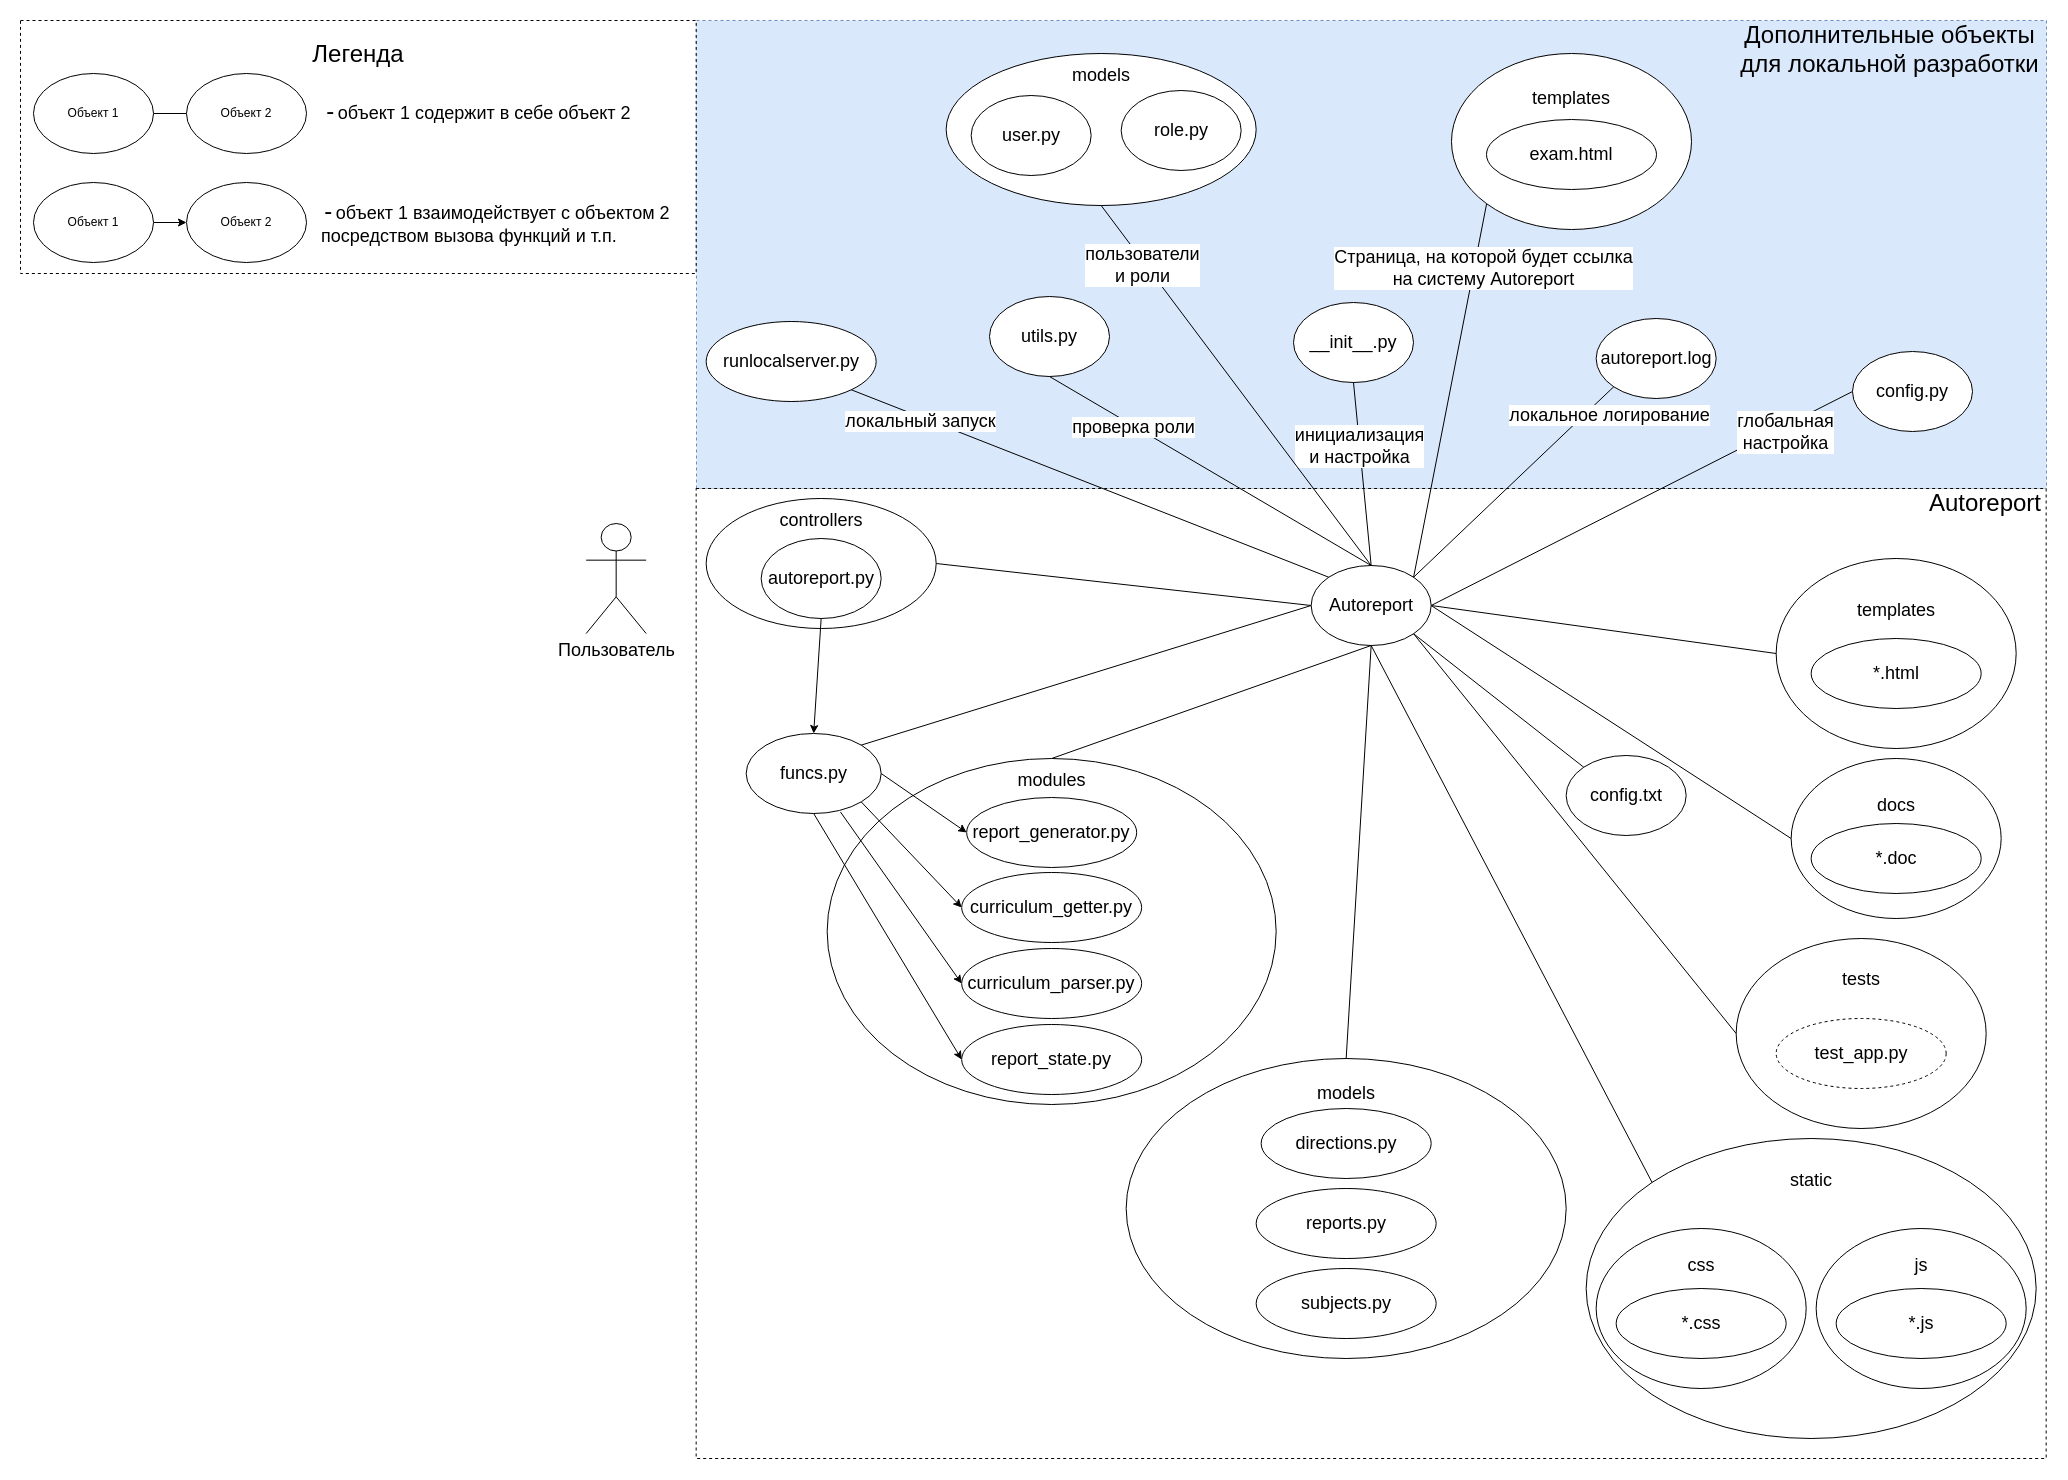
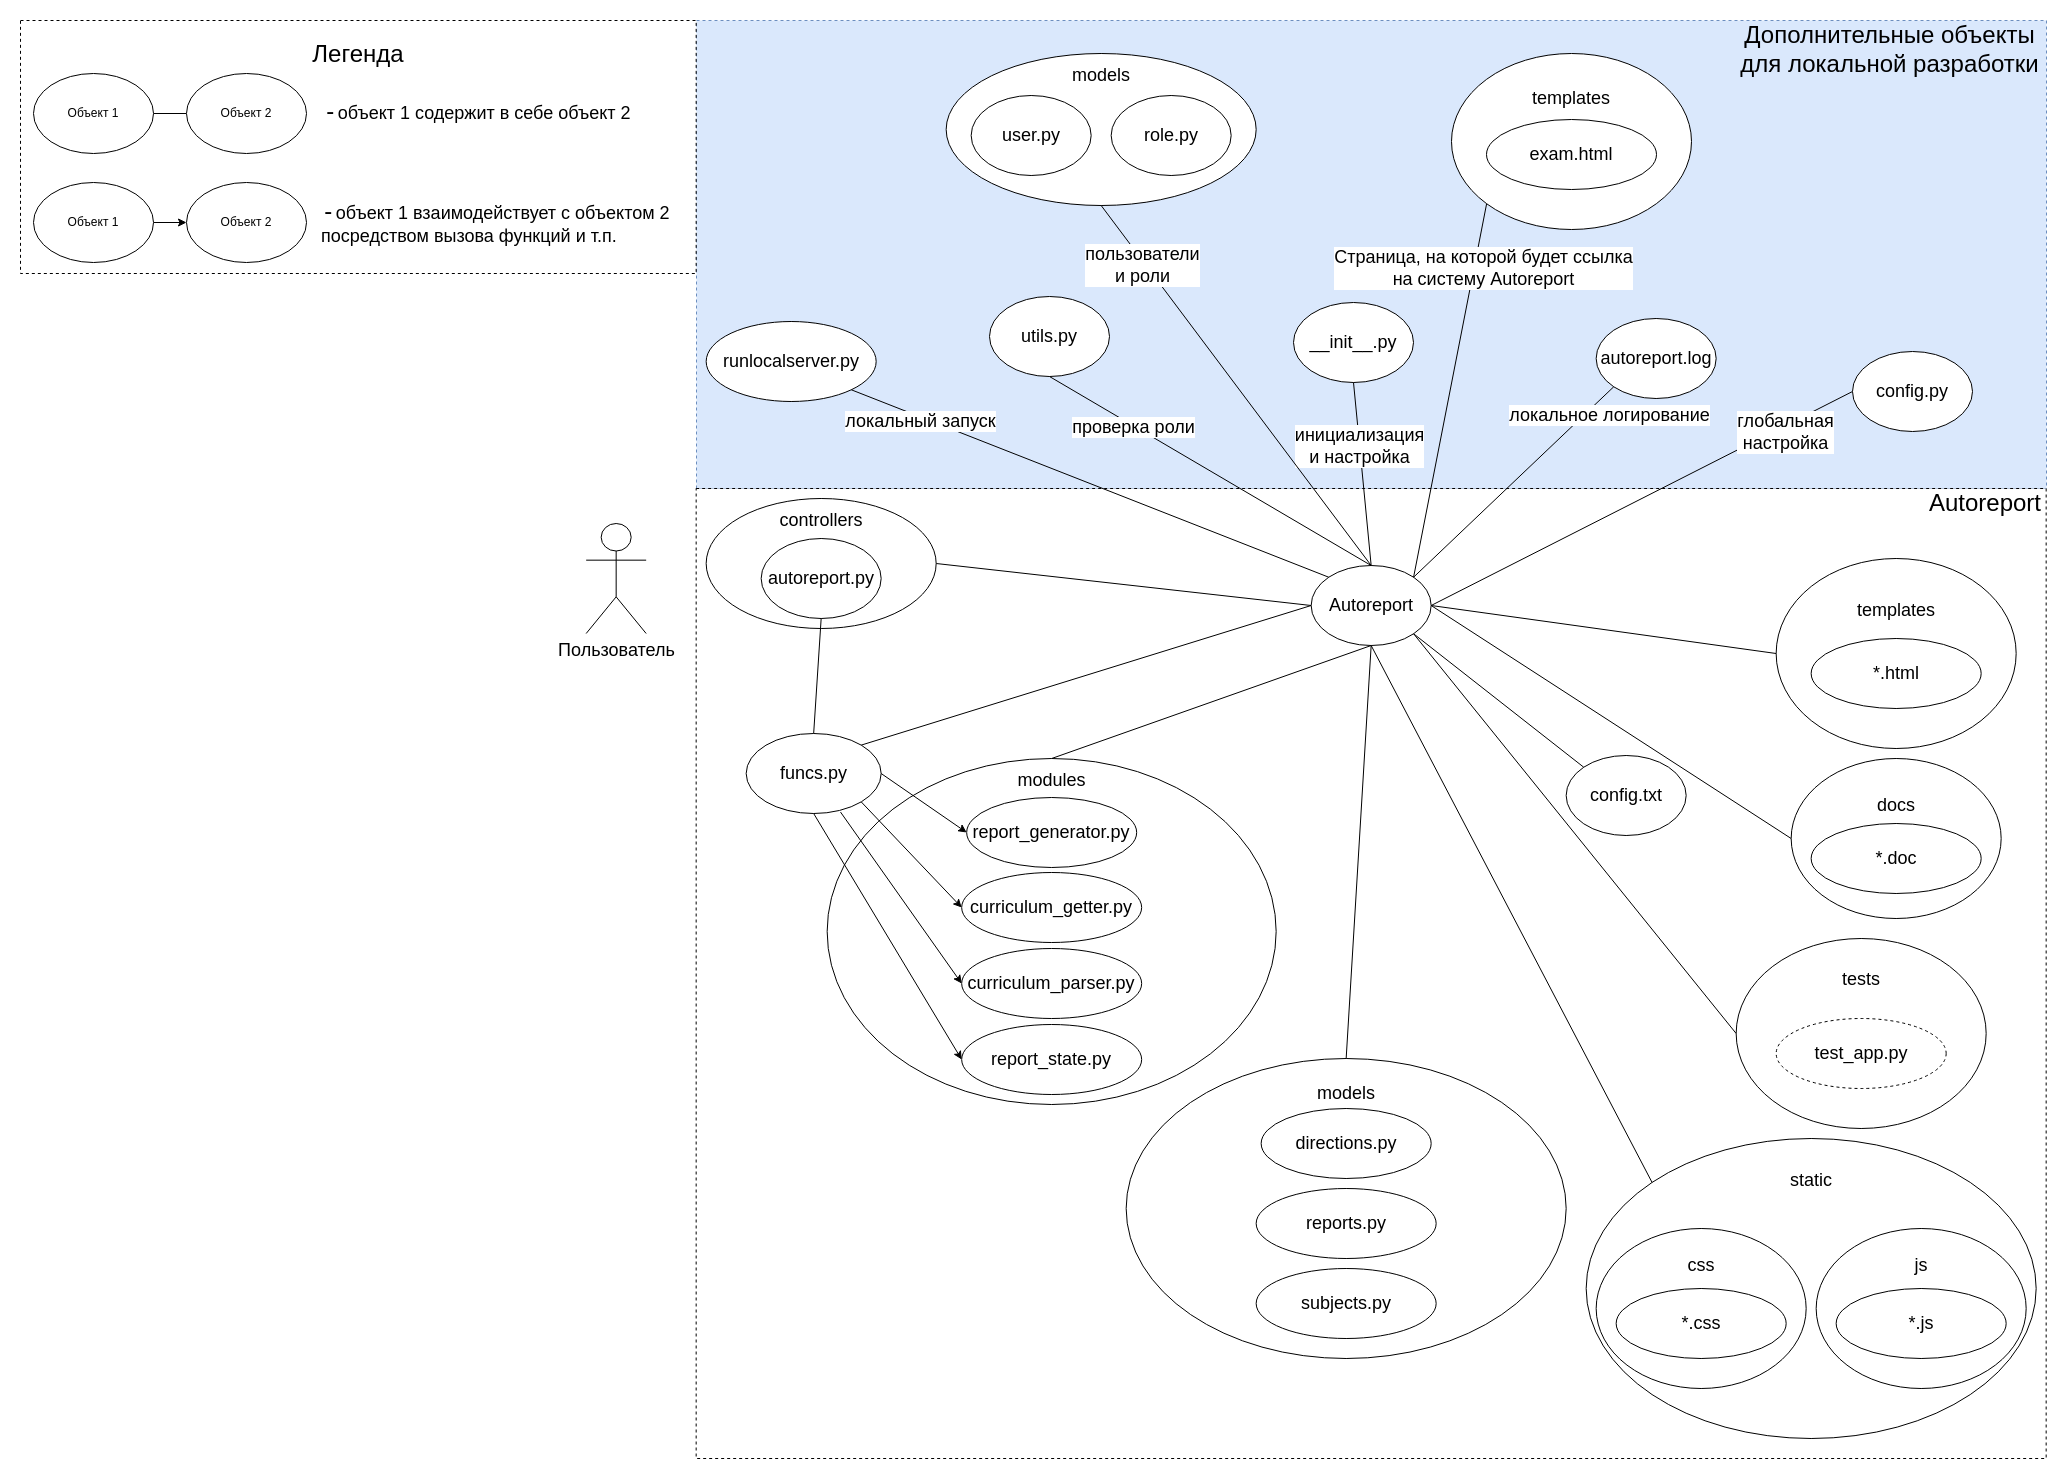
(1181, 131) -> (1171, 136)
(814, 725) -> (814, 728)
